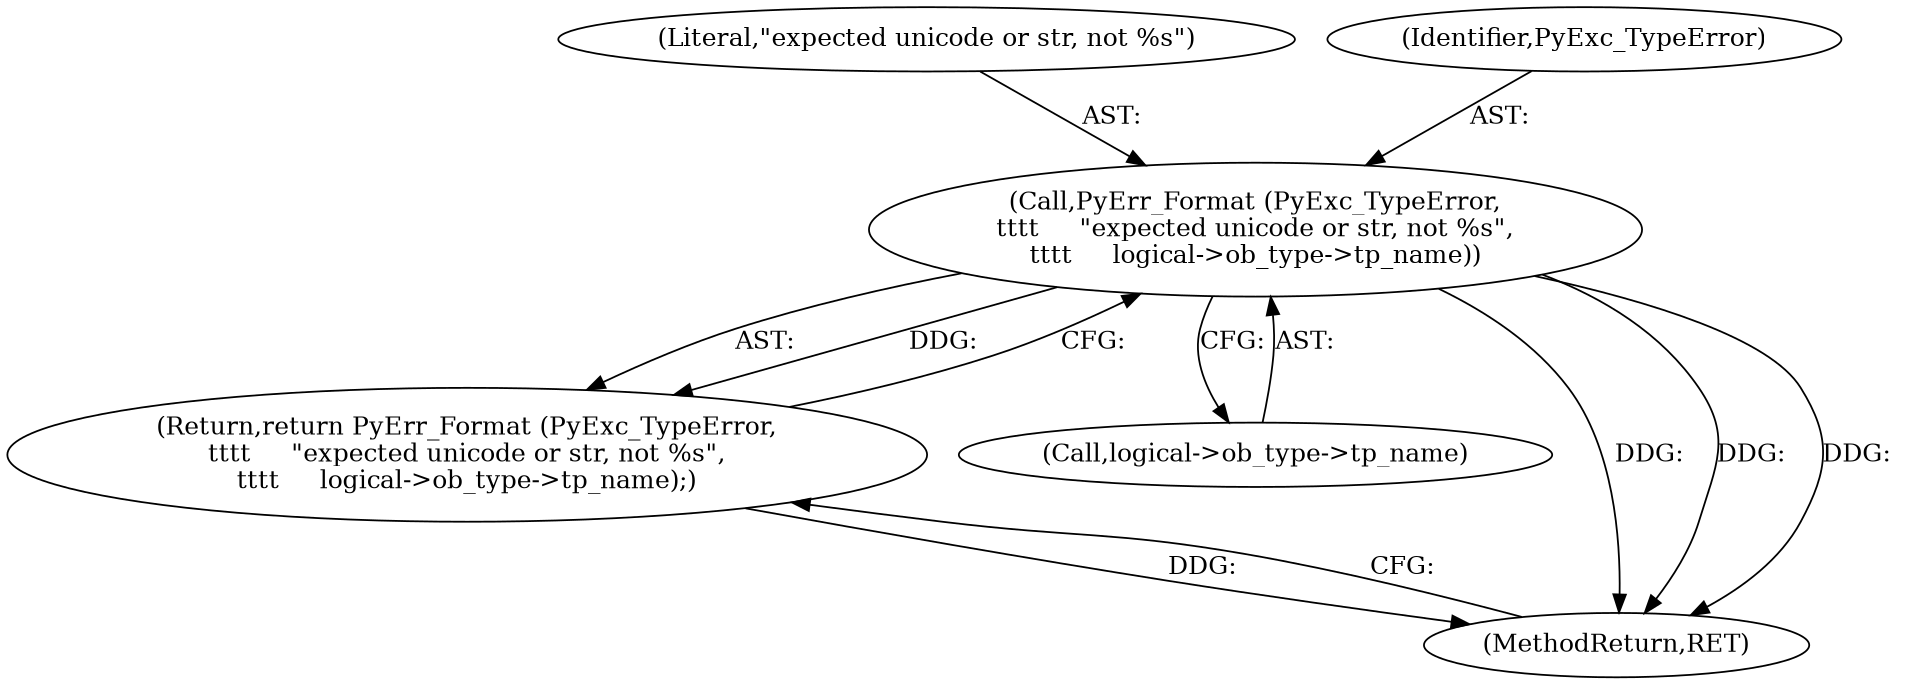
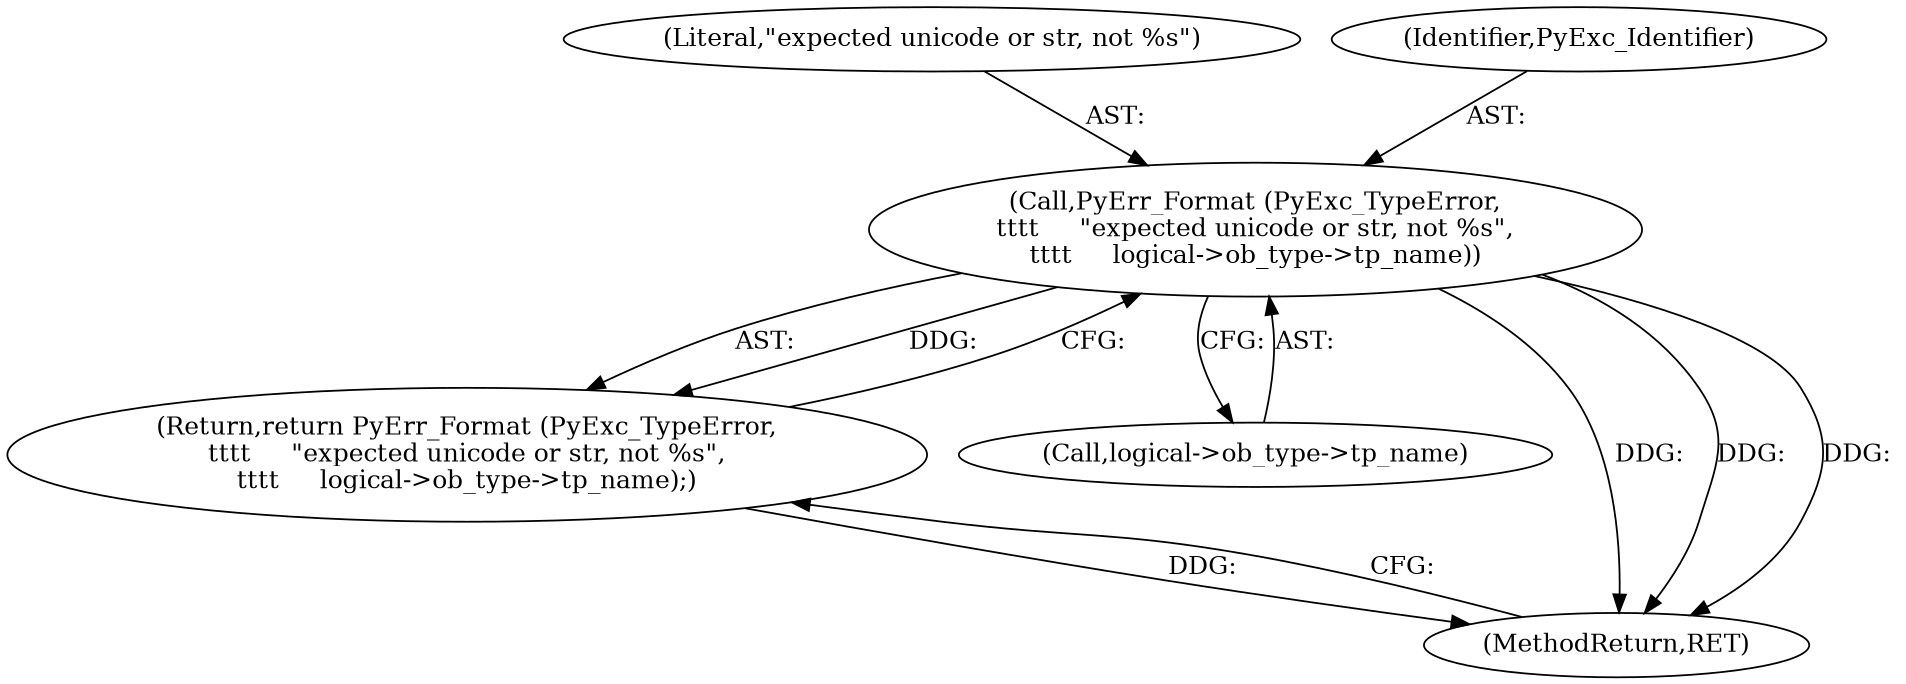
(1584, 39) -> (1579, 39)
